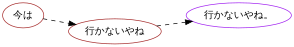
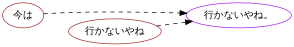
(56, 21) -> (112, 12)
